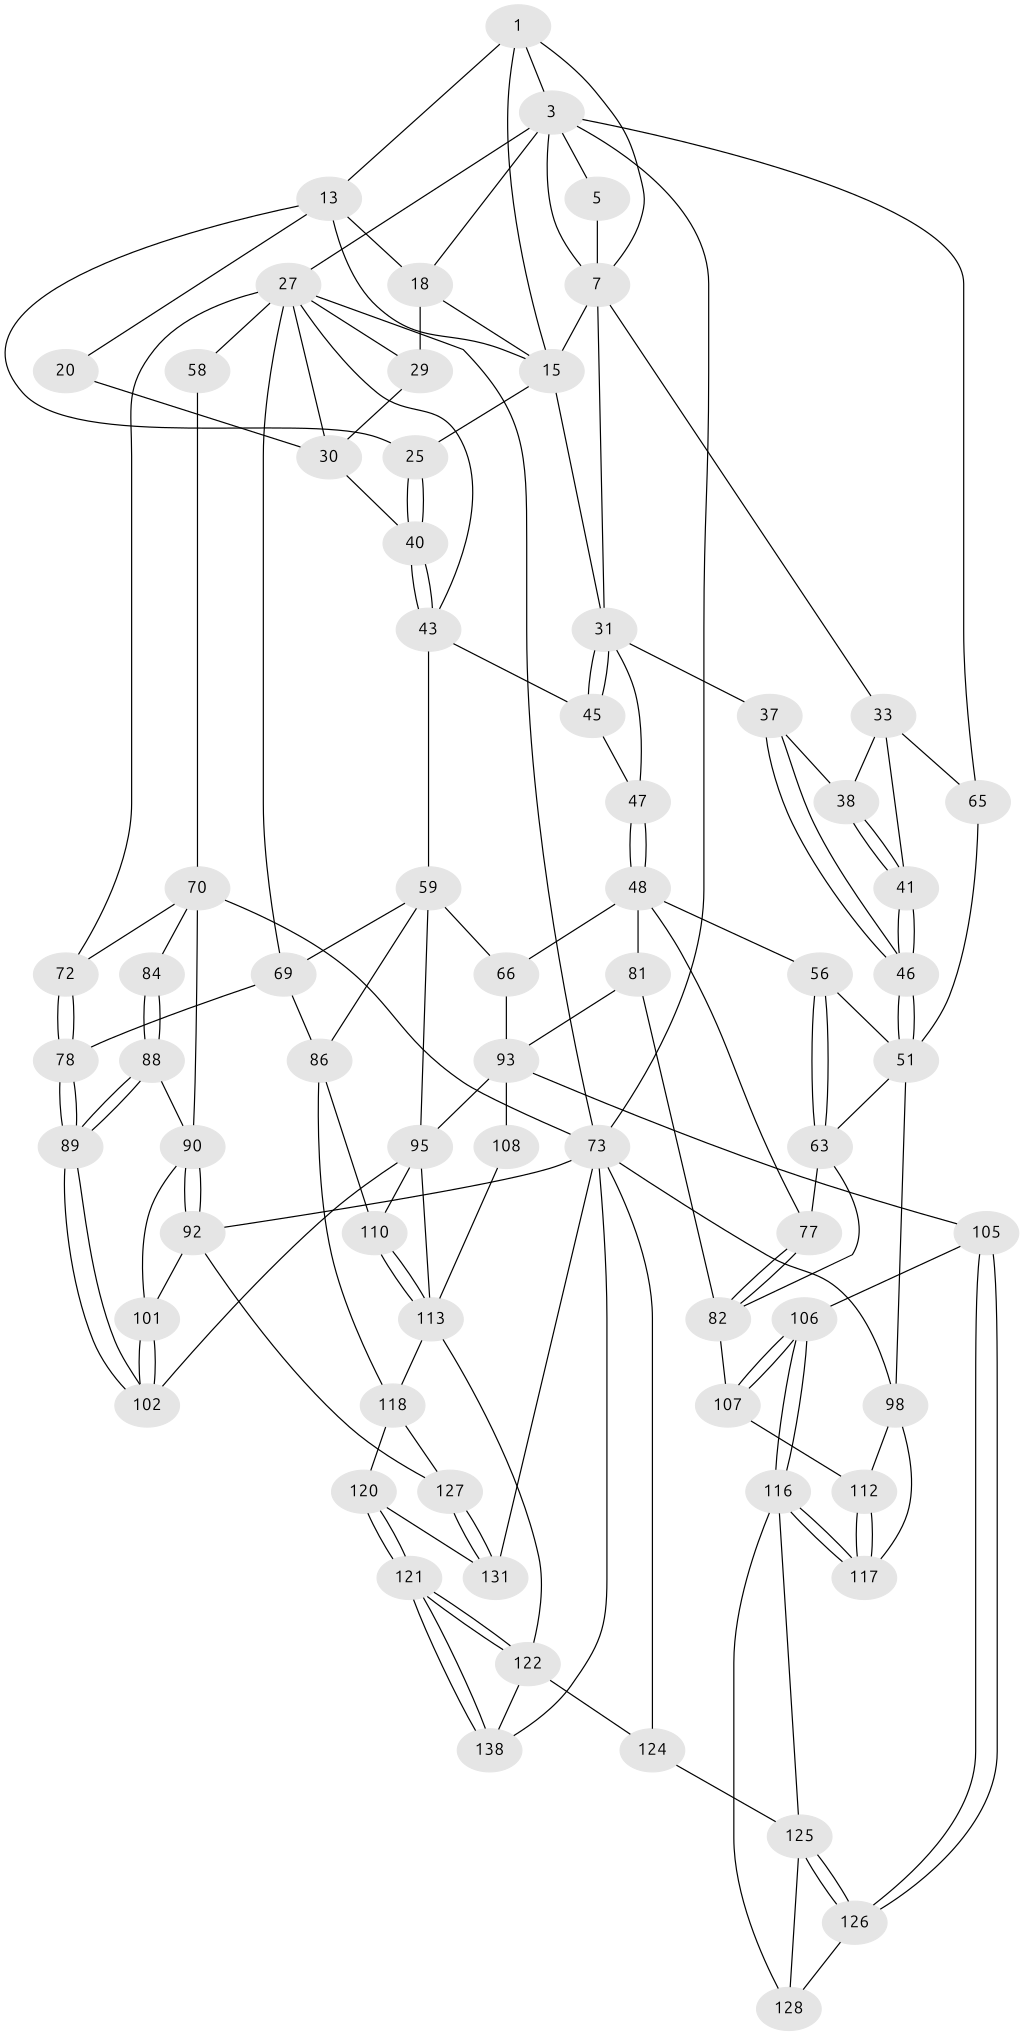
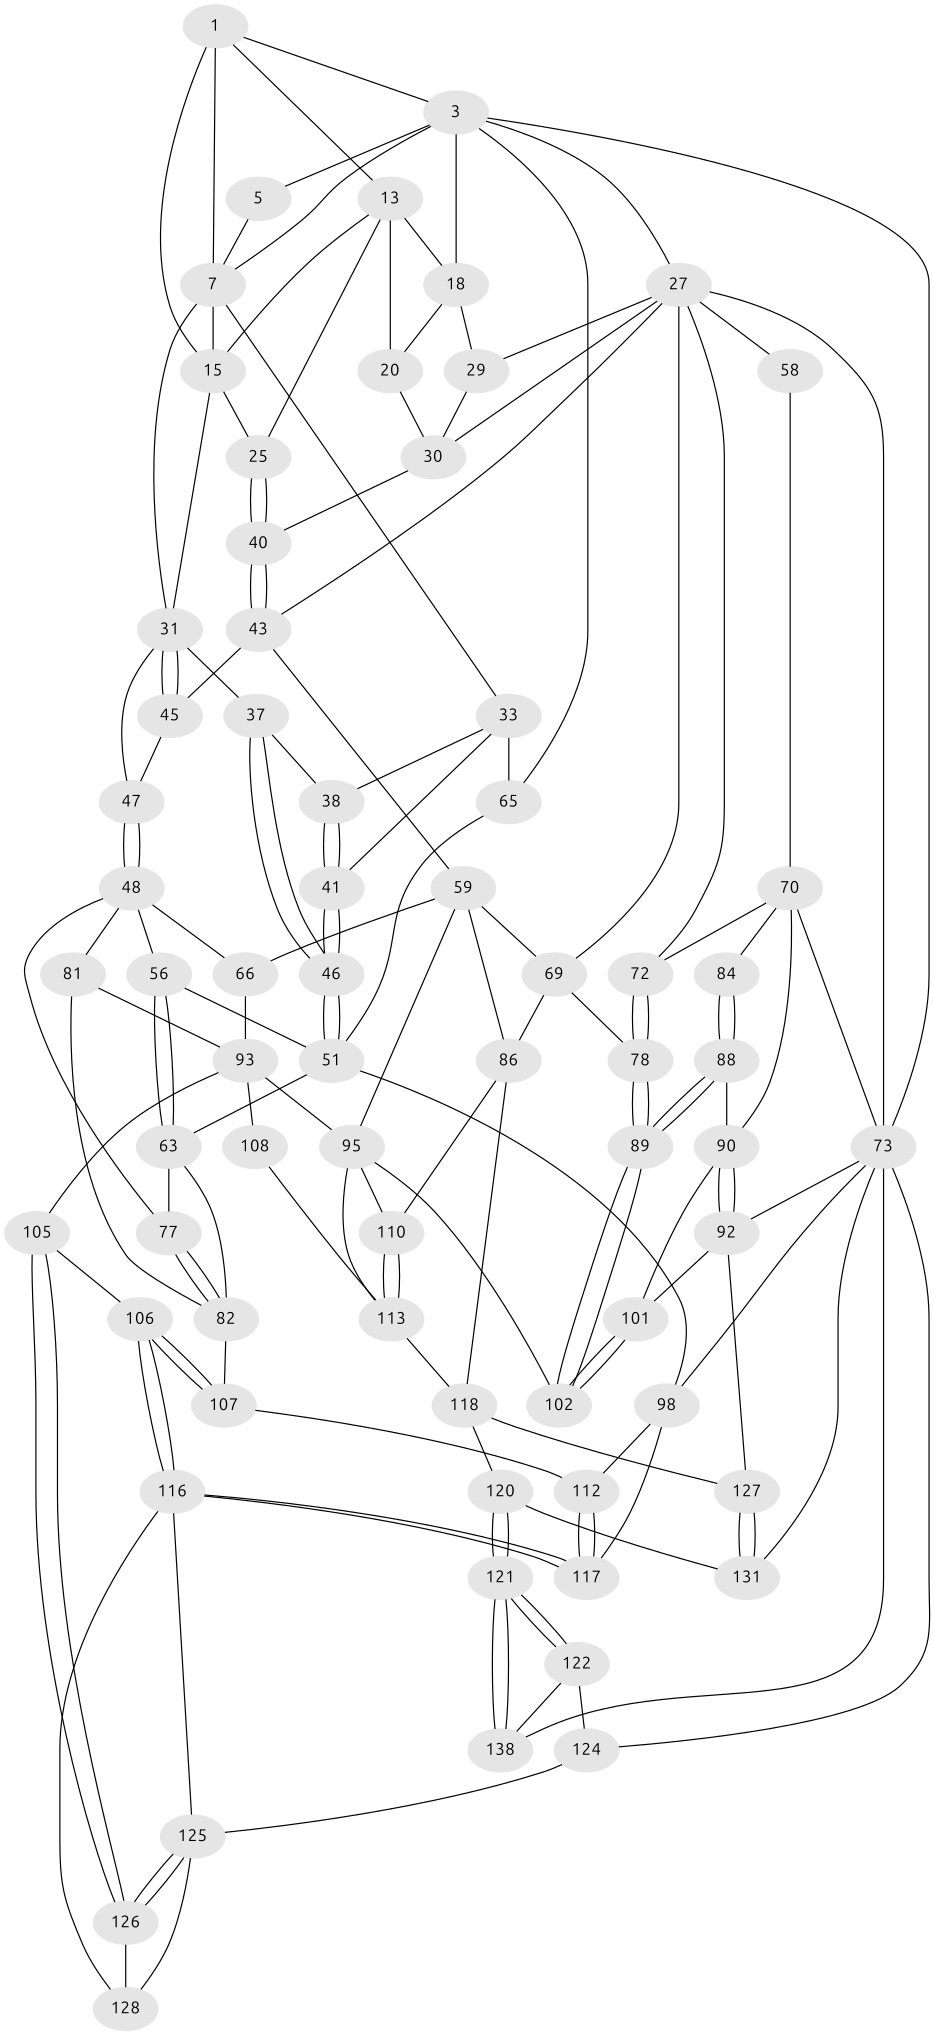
(486, 328) -> (423, 328)
(510, 1469) -> none
